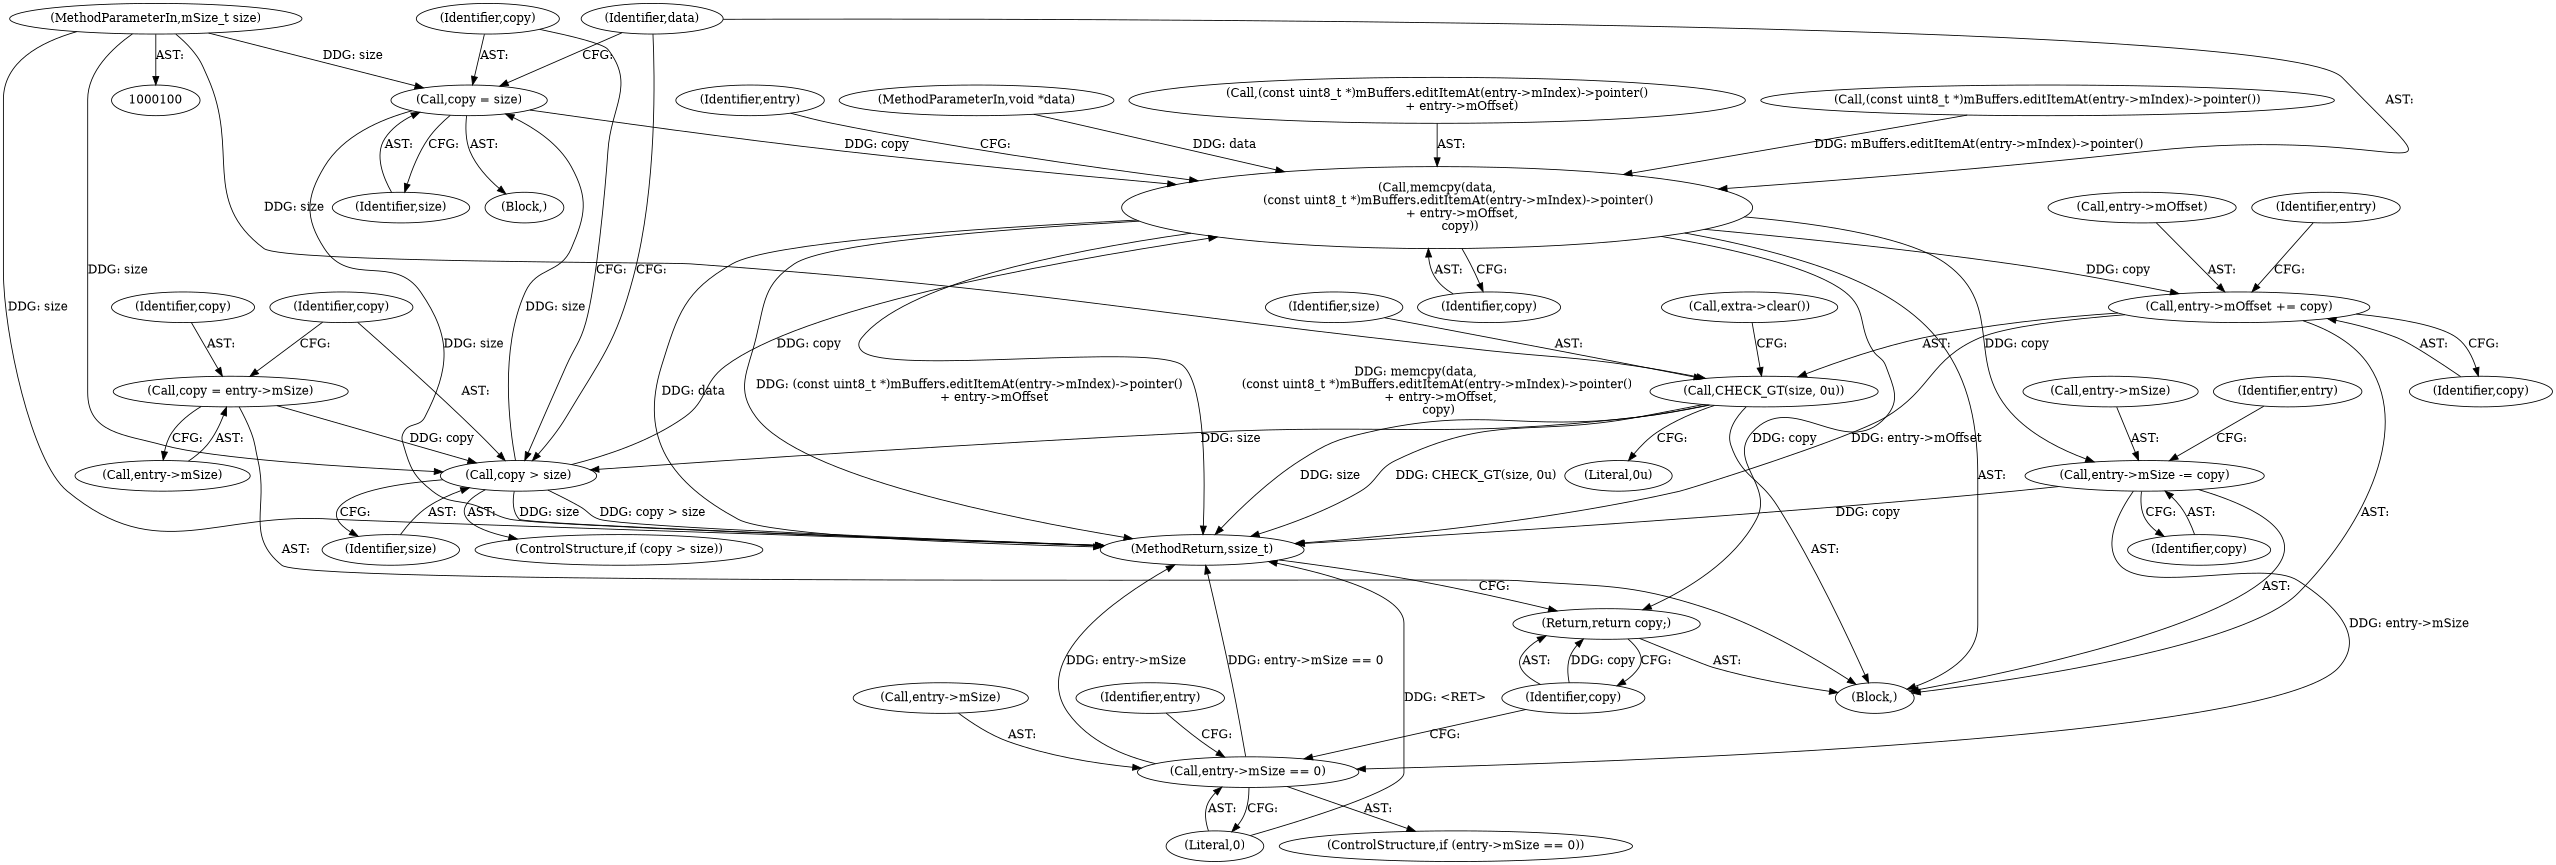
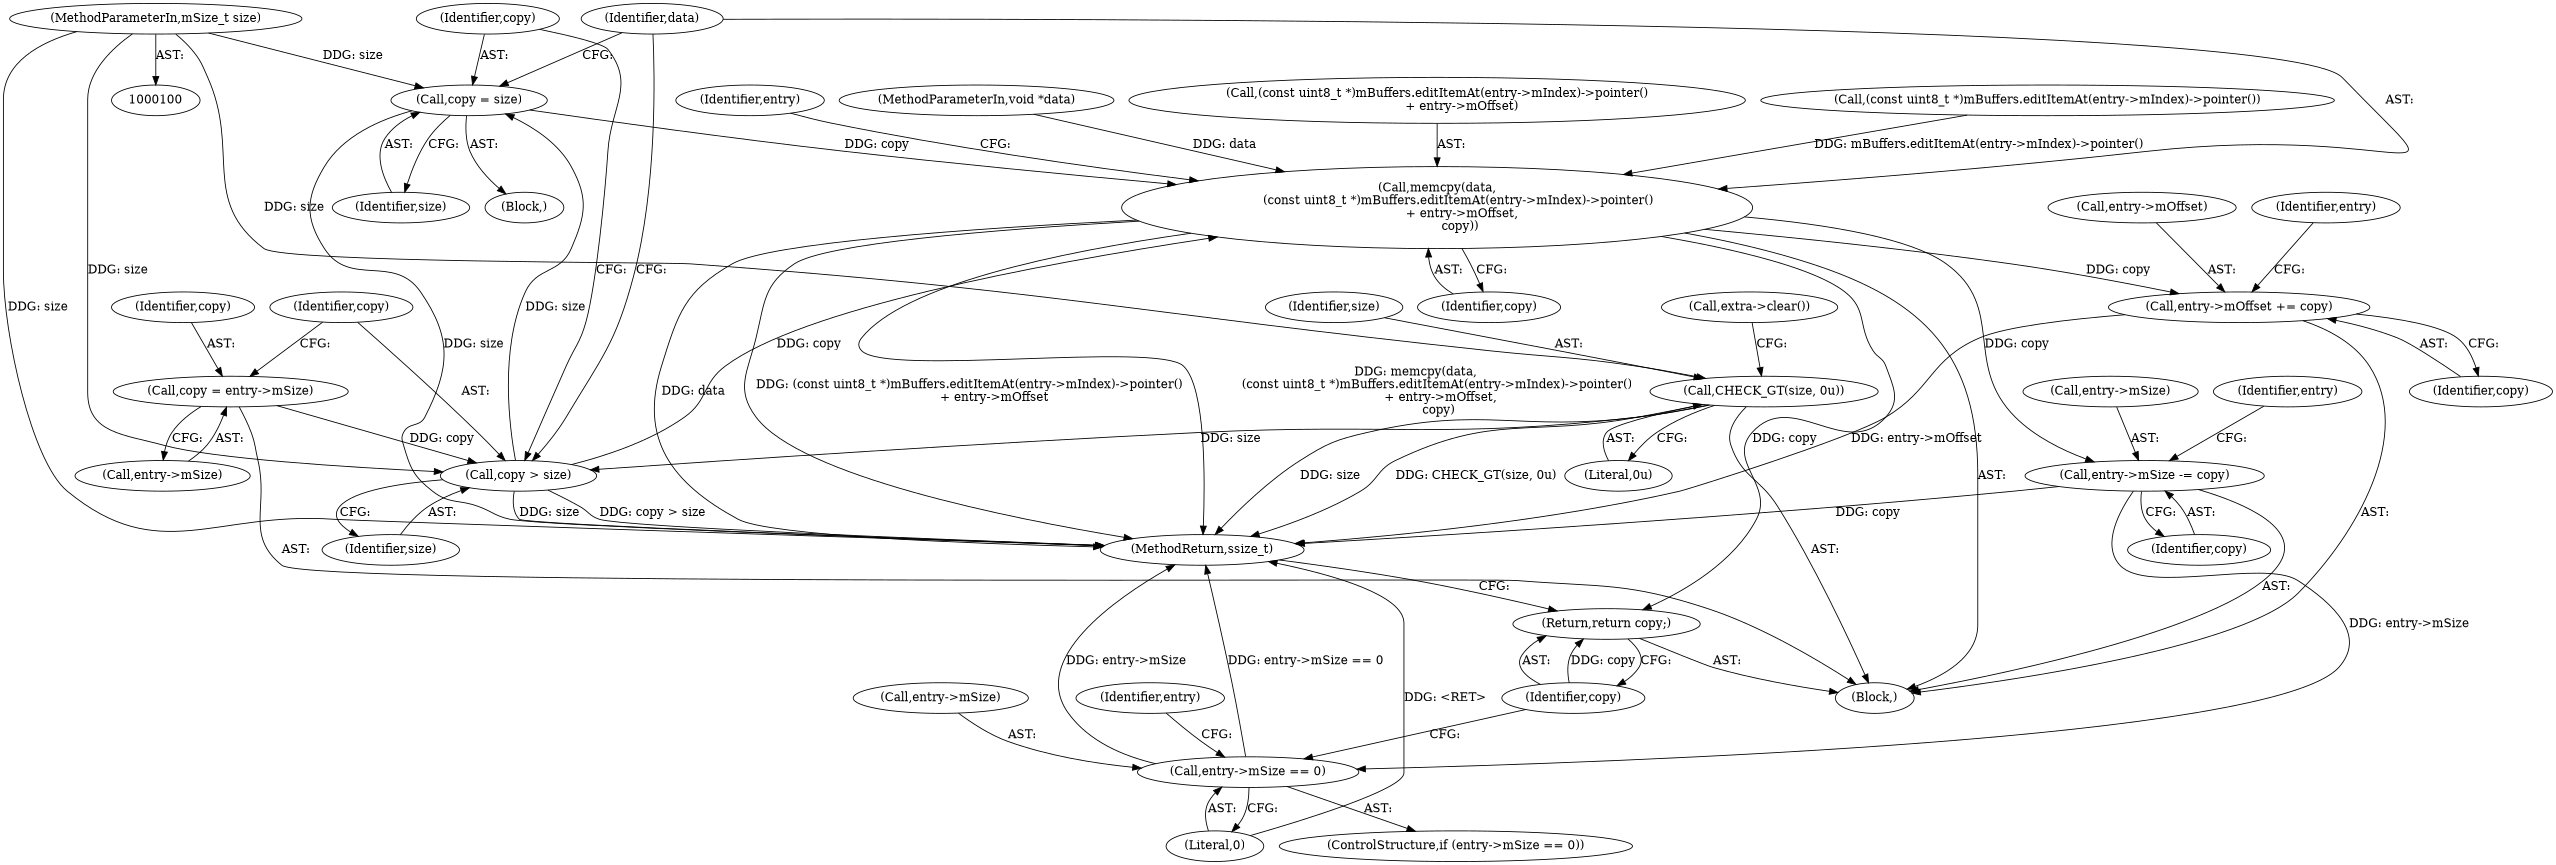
(1959, 331) -> (1620, 425)
(619, 550) -> none
